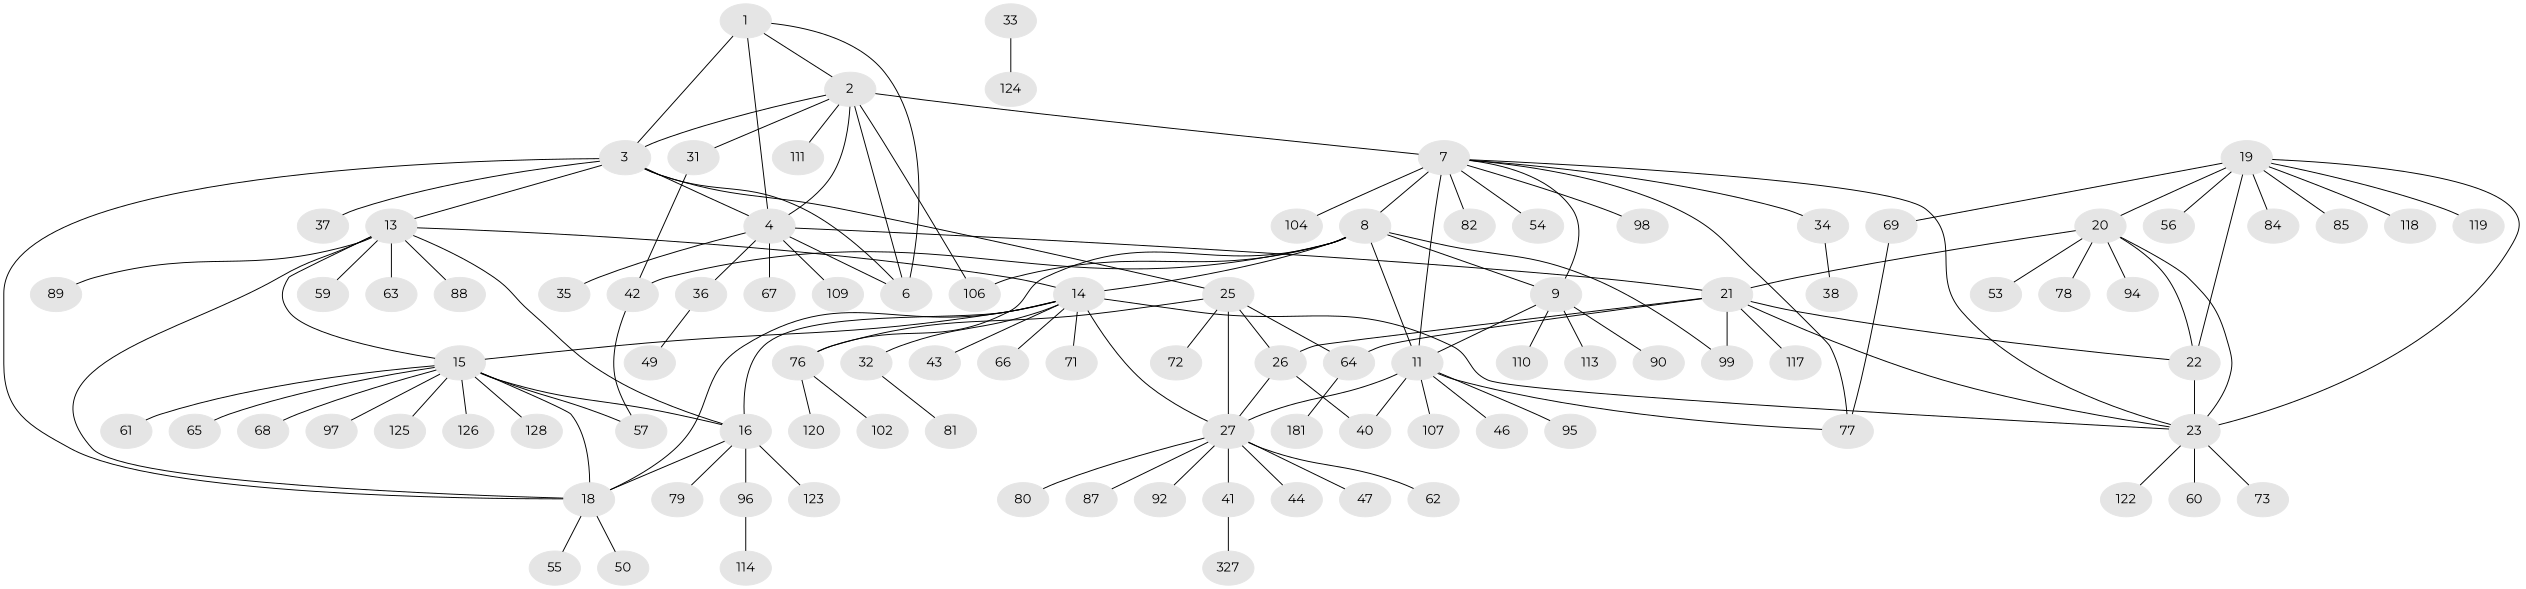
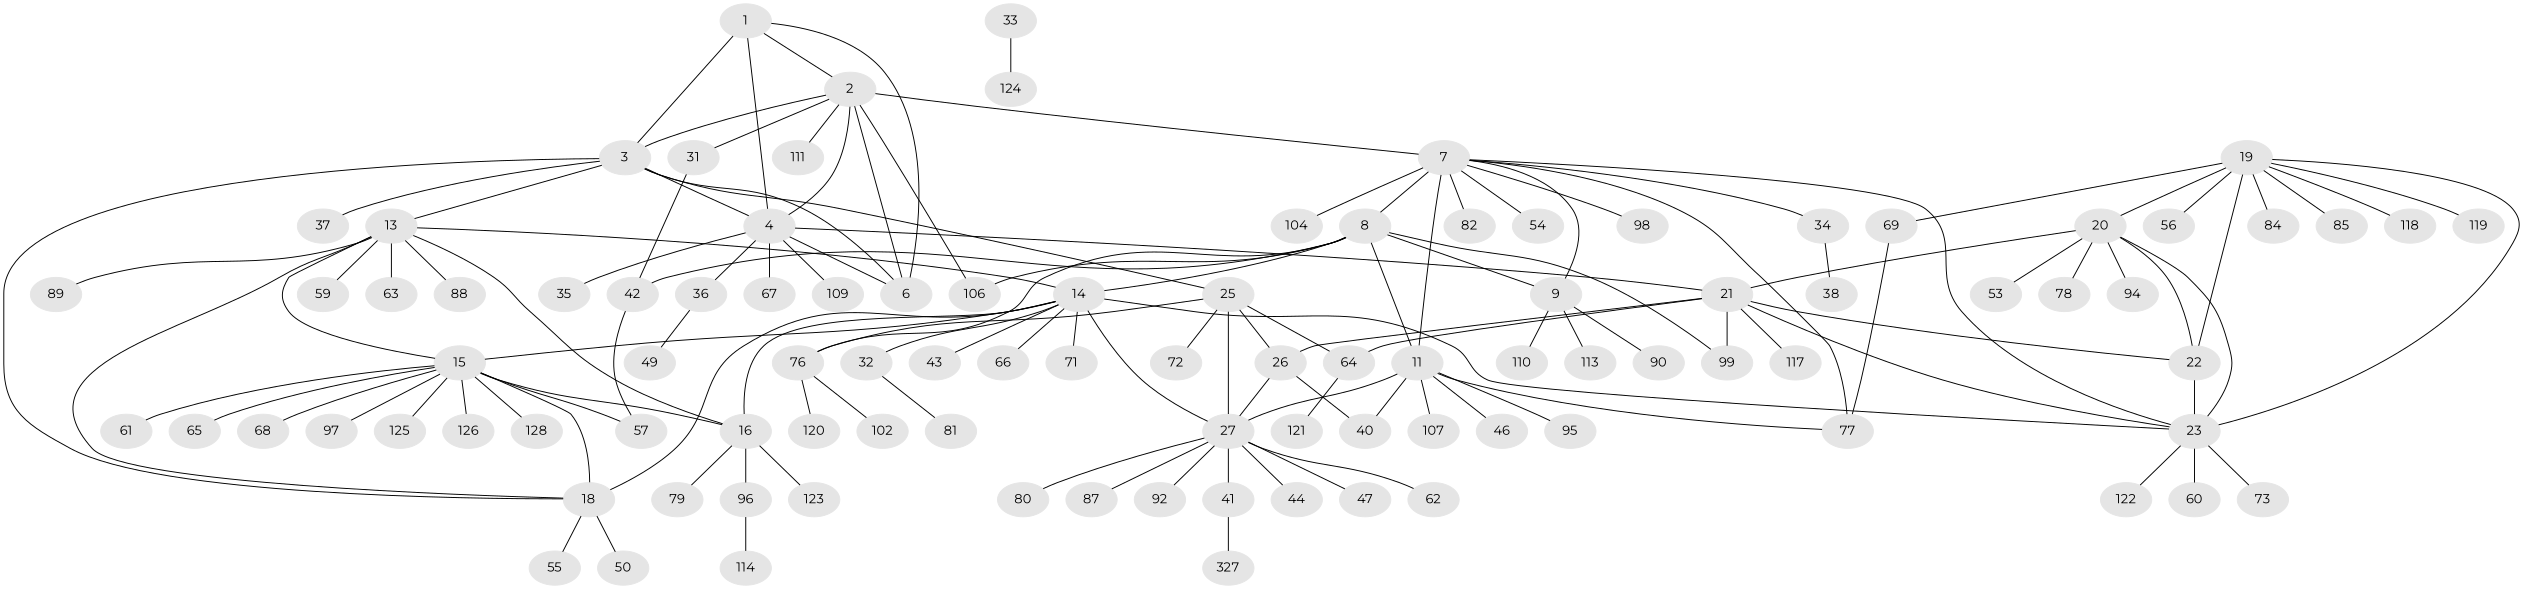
(1470, 337) -> none
(1297, 431) -> (1297, 431)
(667, 466) -> none
